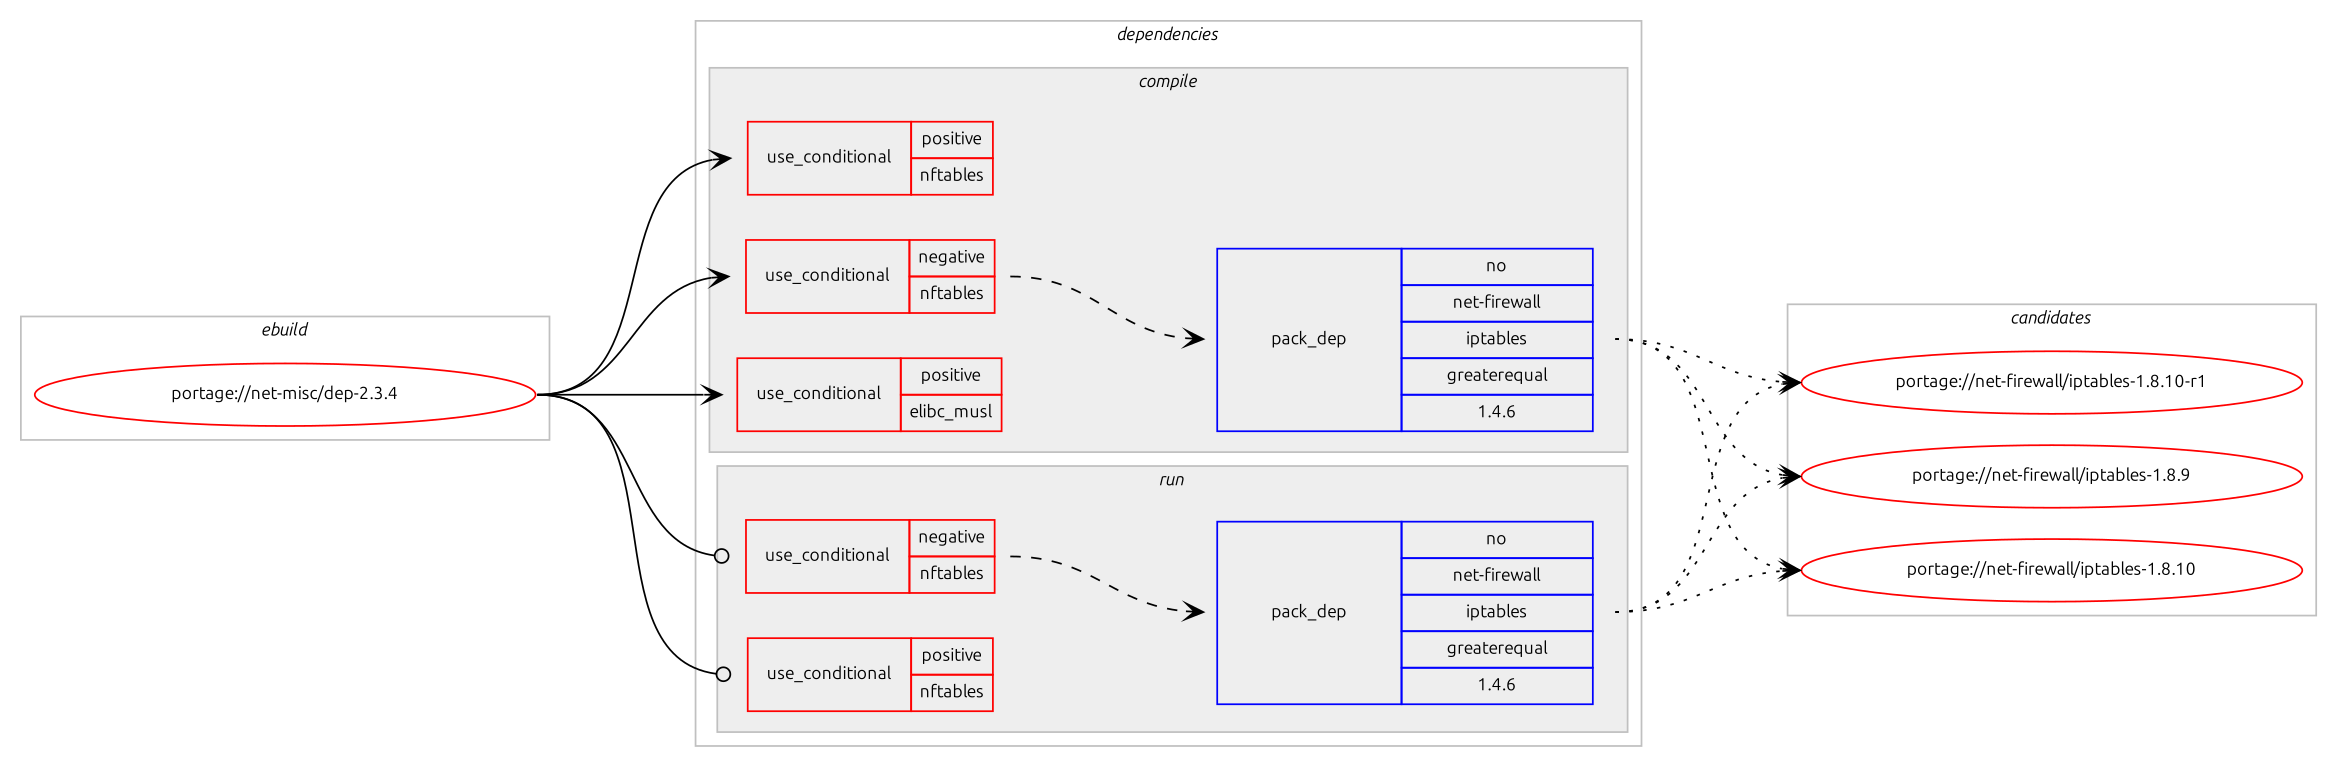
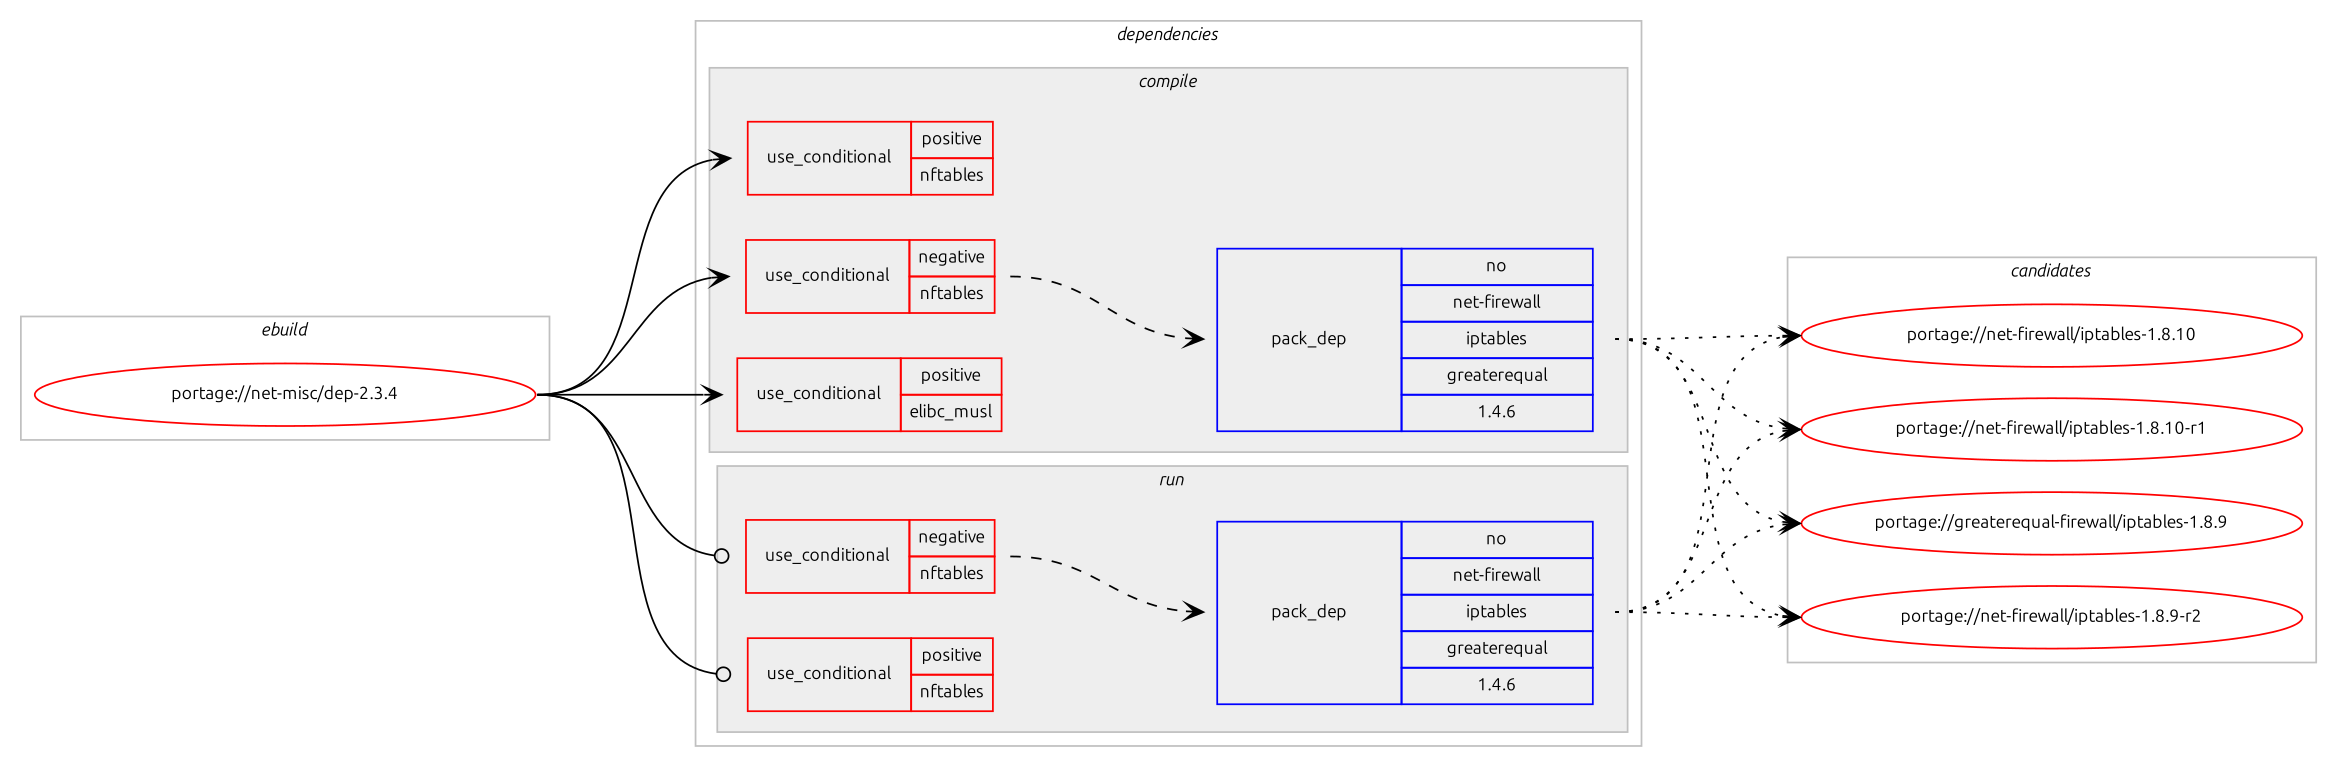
(2052, 476) -> (2052, 523)
none -> (2052, 617)
